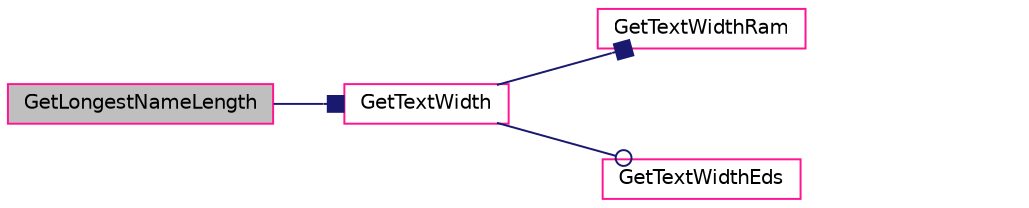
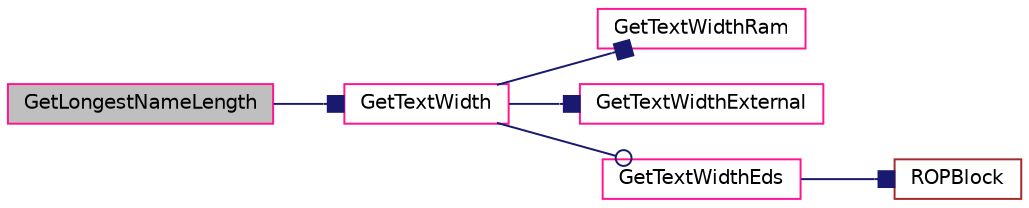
none -> (702, 104)
none -> (958, 179)
